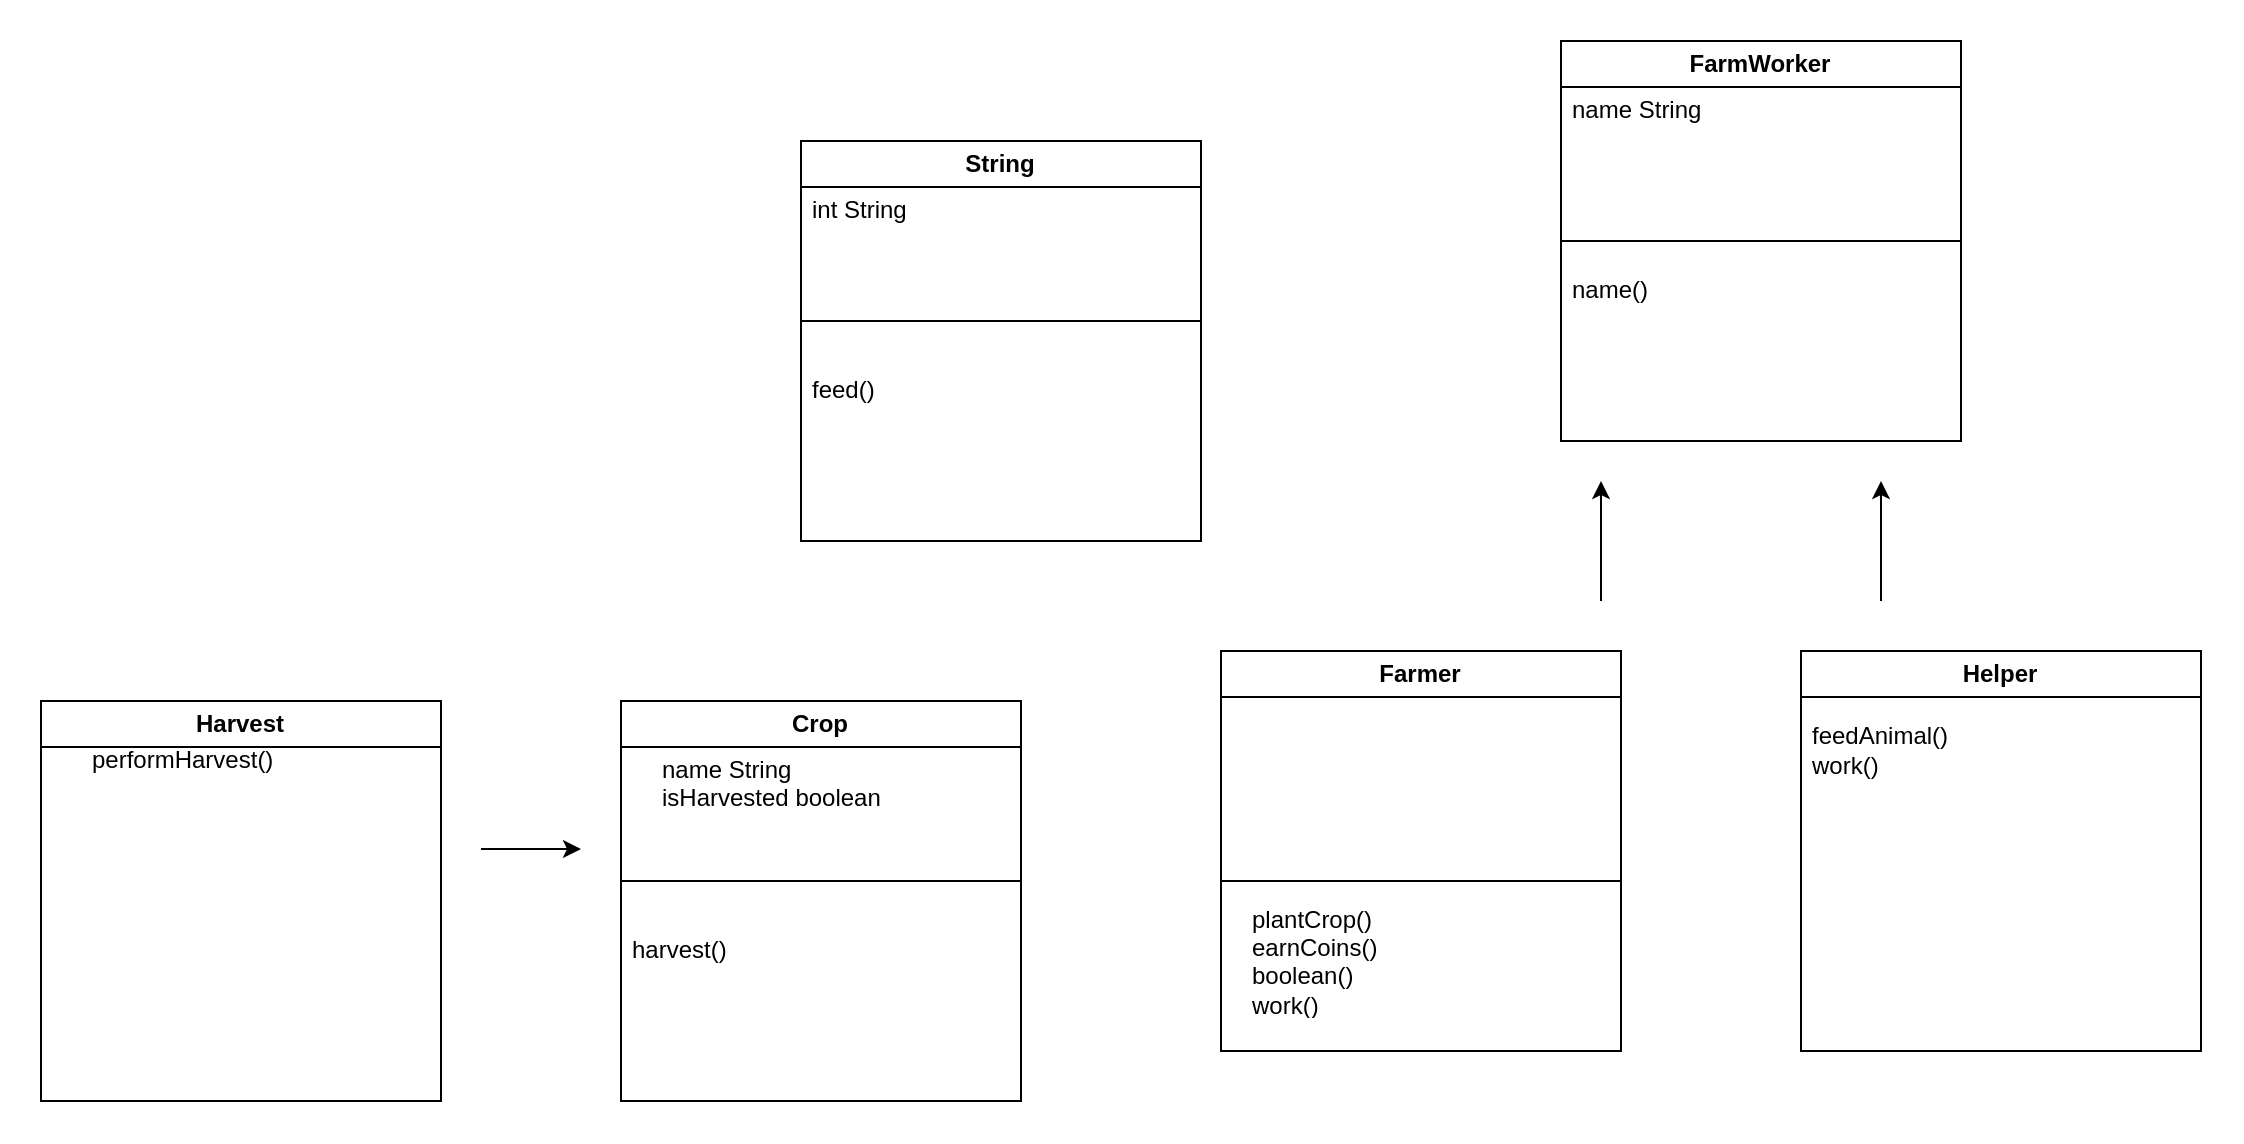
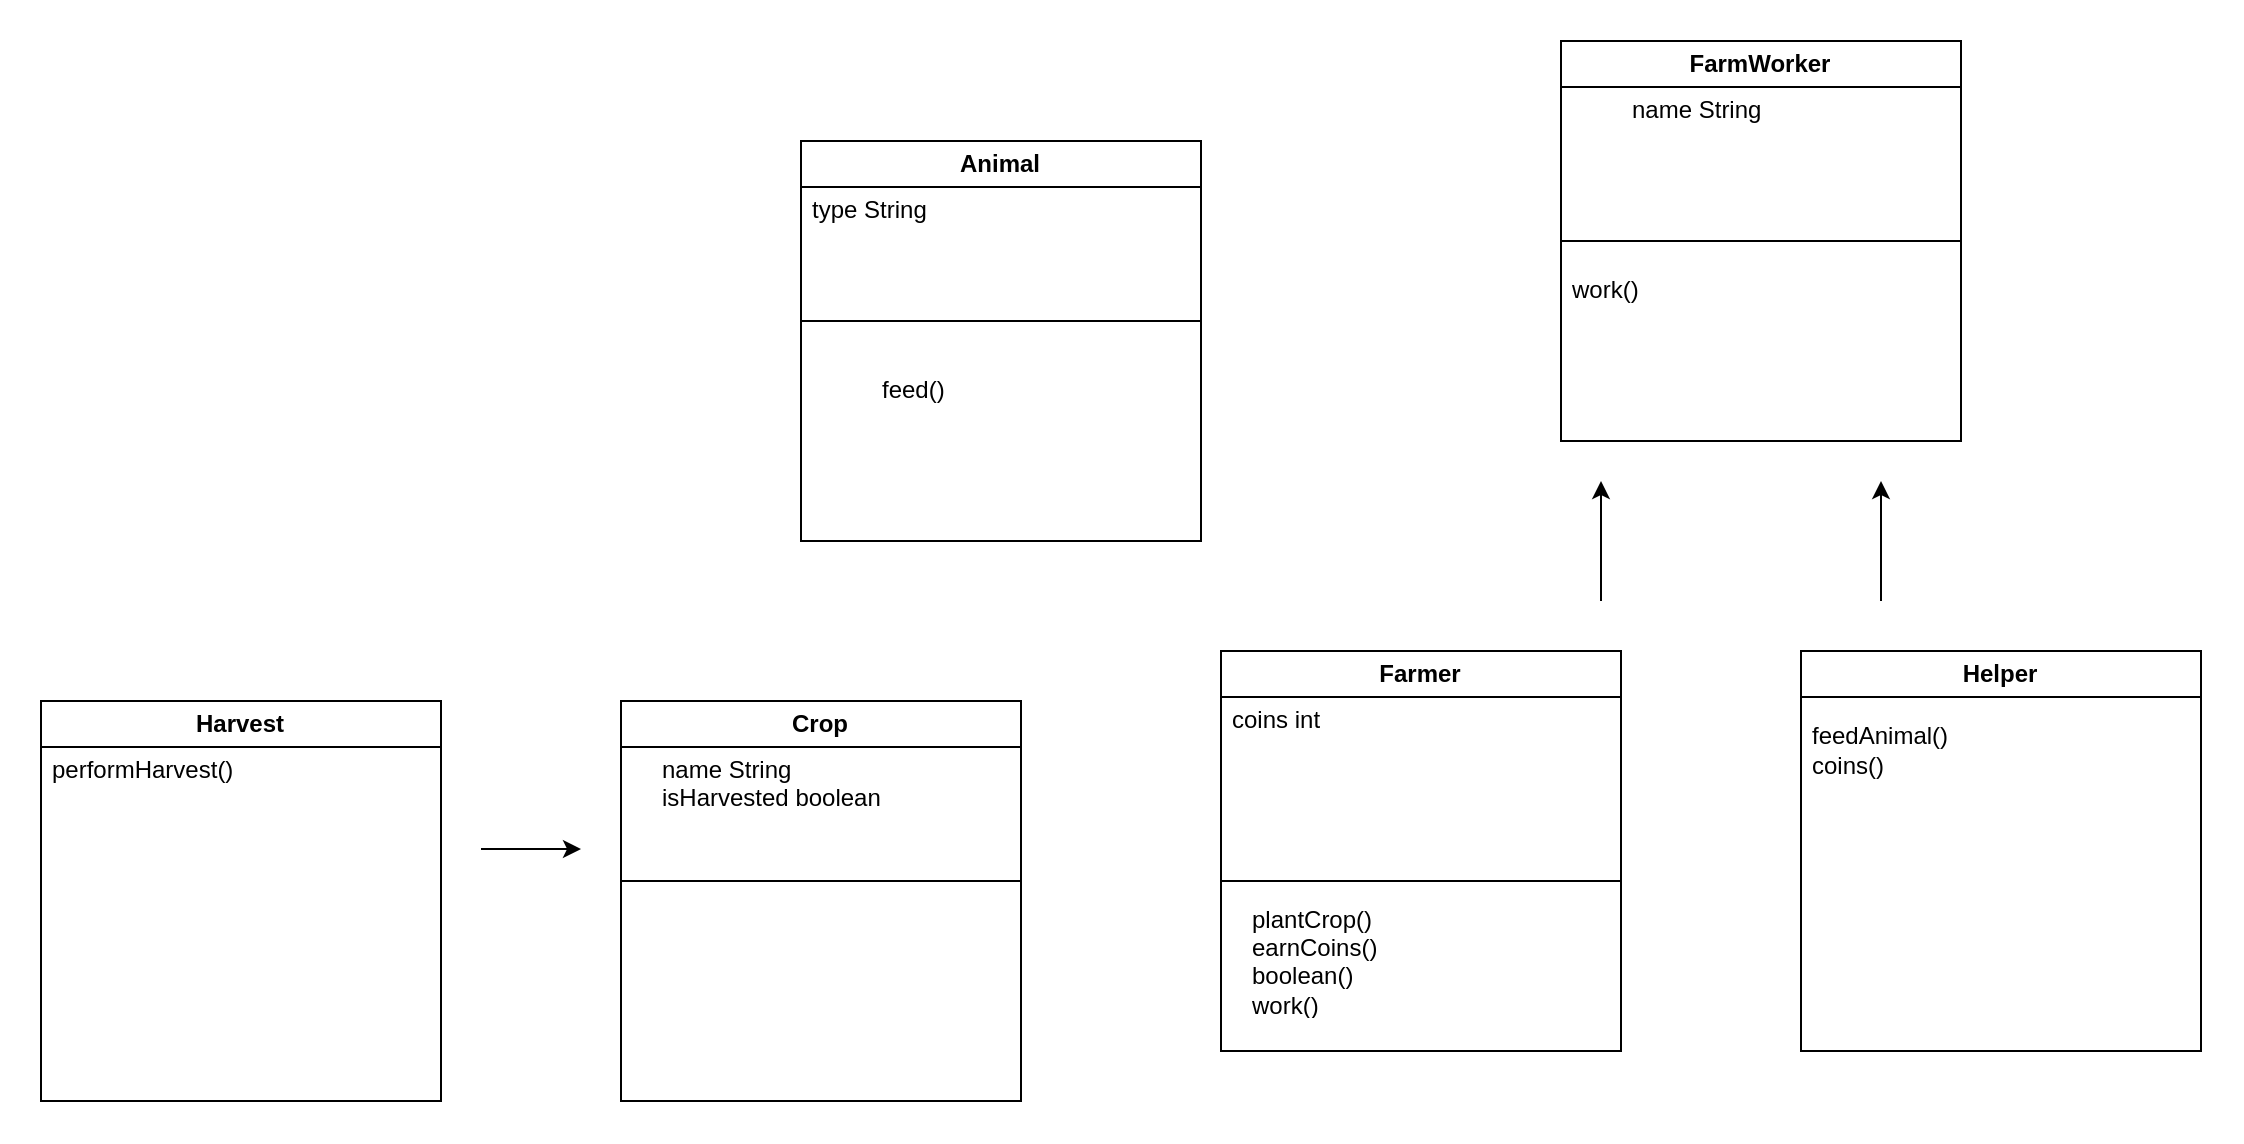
(1641, 111) -> (1701, 111)
(1001, 165) -> (1001, 165)
(871, 211) -> (881, 211)
(1613, 291) -> (1613, 291)
(881, 391) -> (951, 391)
none -> (1301, 721)
(1883, 751) -> (1883, 751)
(191, 761) -> (151, 771)
(701, 951) -> none
